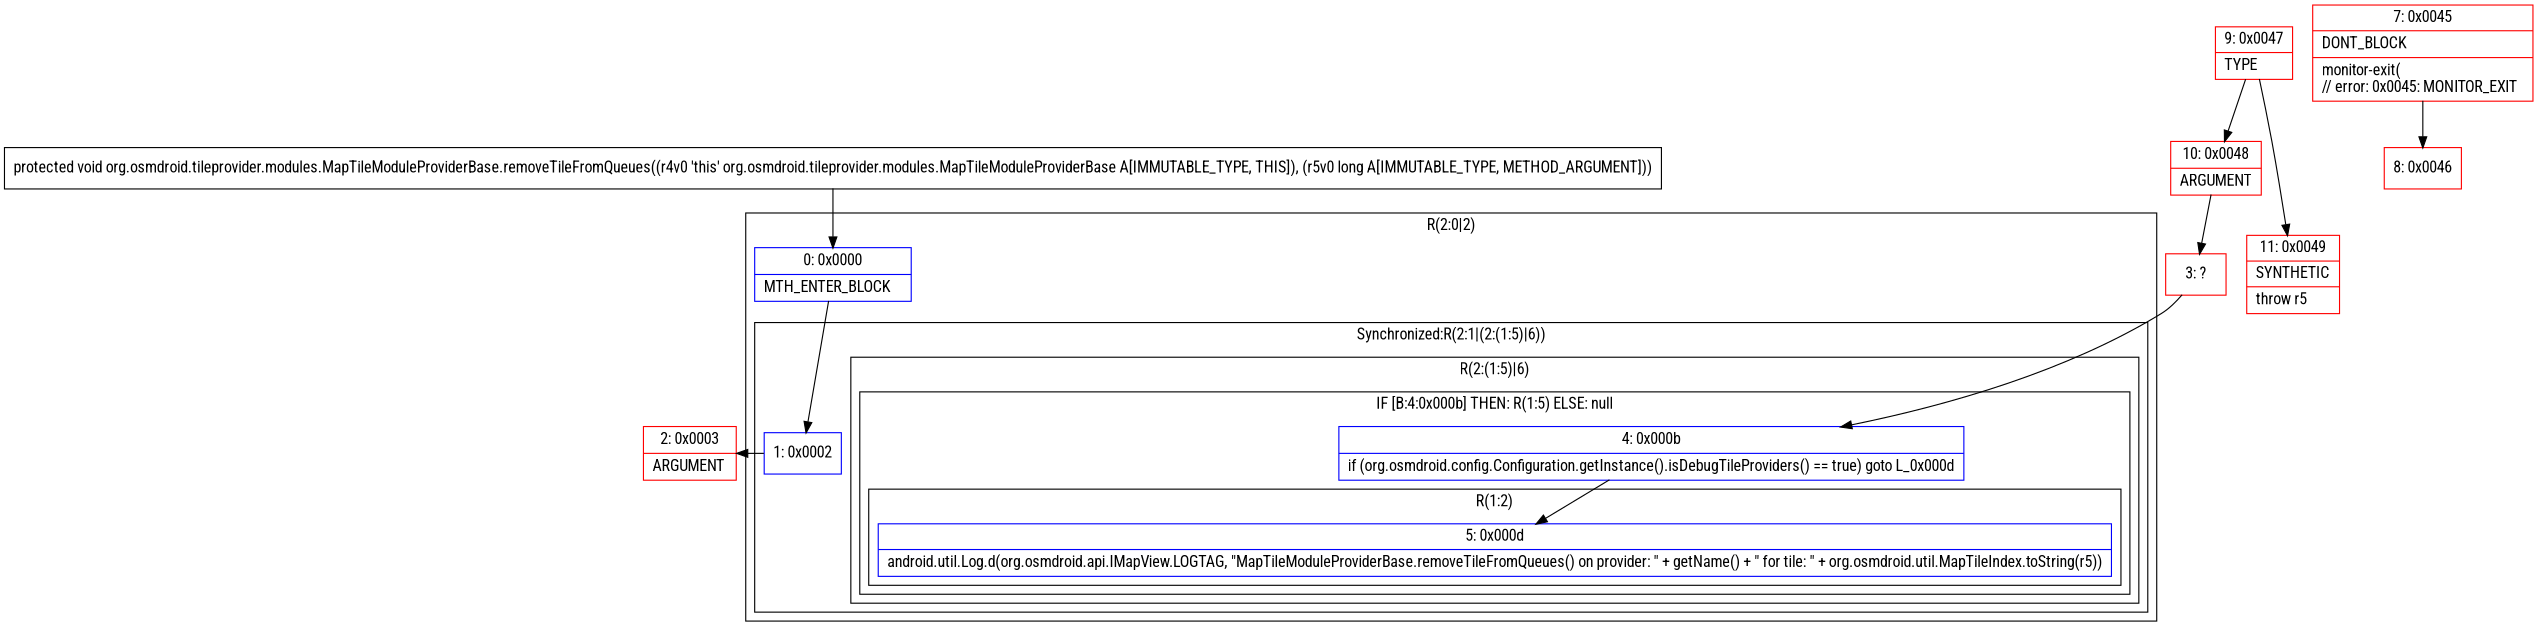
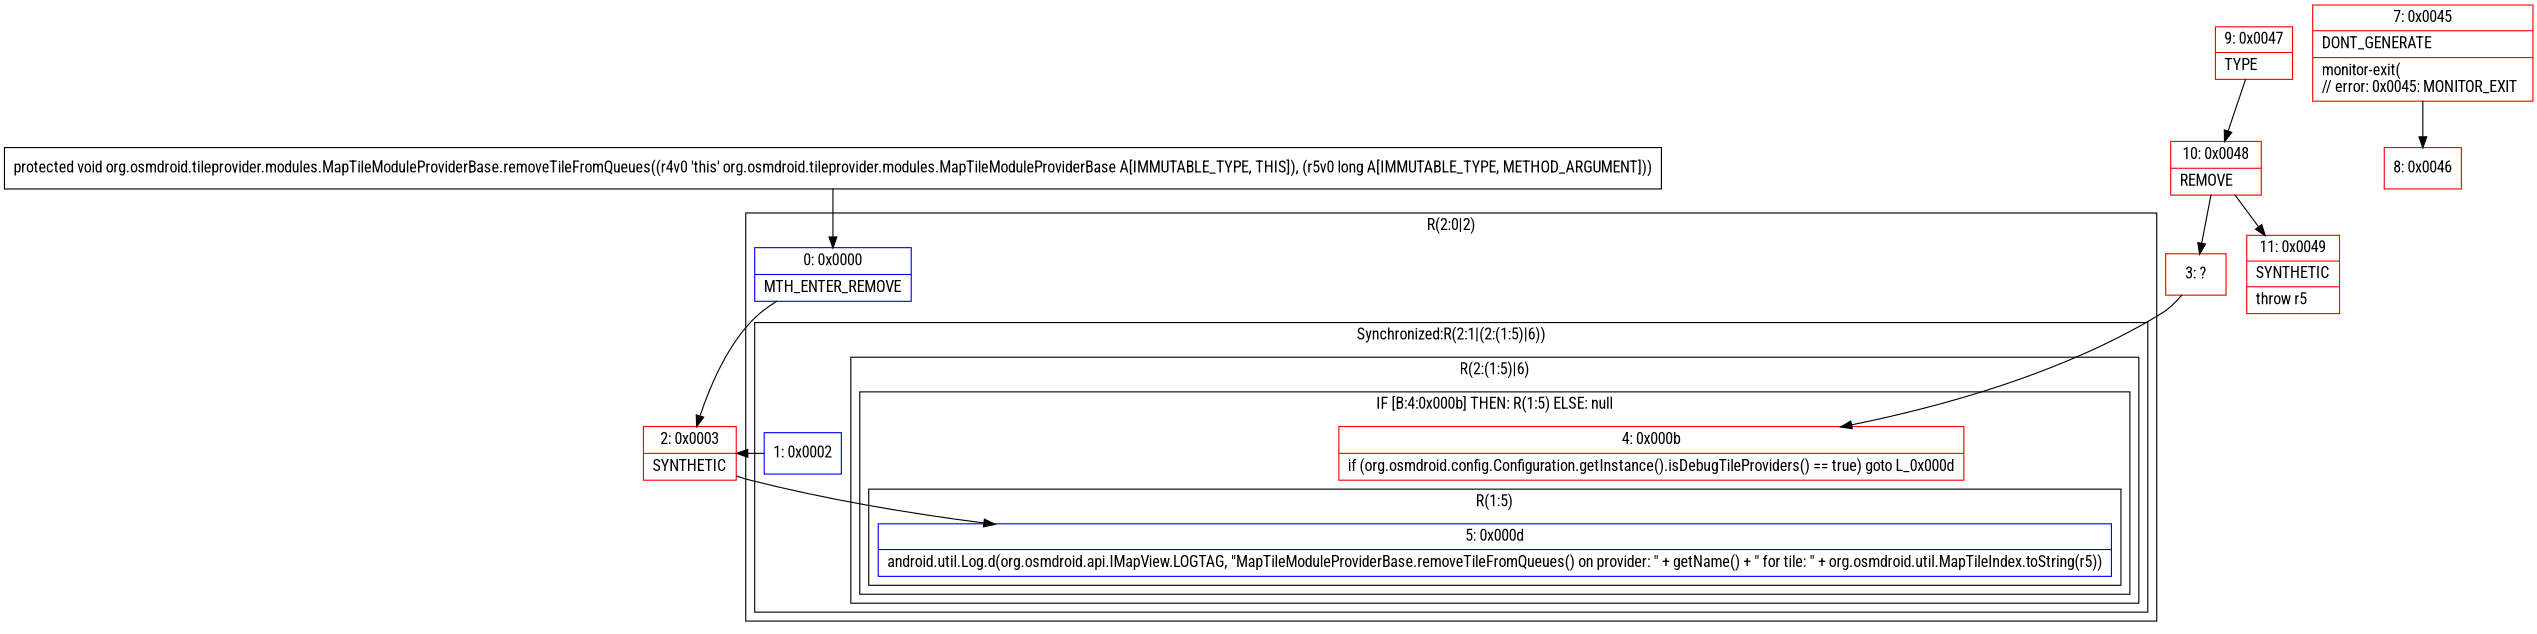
(2364, 44) -> (2377, 44)
(2274, 151) -> (2247, 211)
(2216, 181) -> (2206, 181)
(827, 287) -> (833, 287)
(818, 361) -> (729, 352)
(1651, 453) -> (1651, 453)
(689, 466) -> (690, 466)
(1577, 499) -> (841, 500)
(1495, 502) -> (1495, 502)
